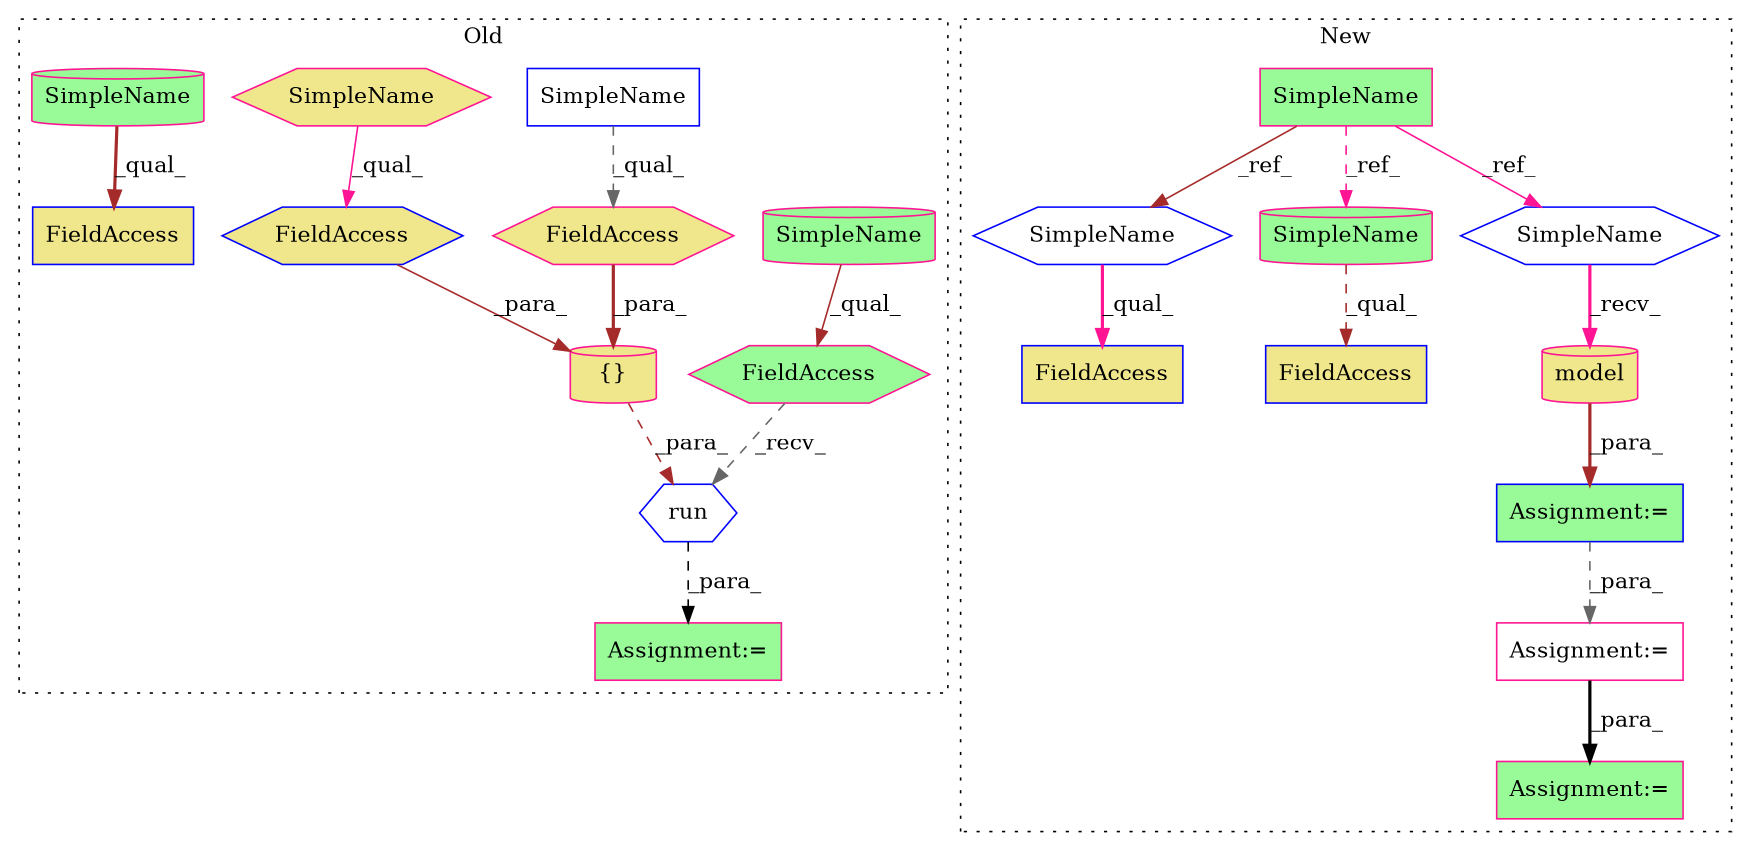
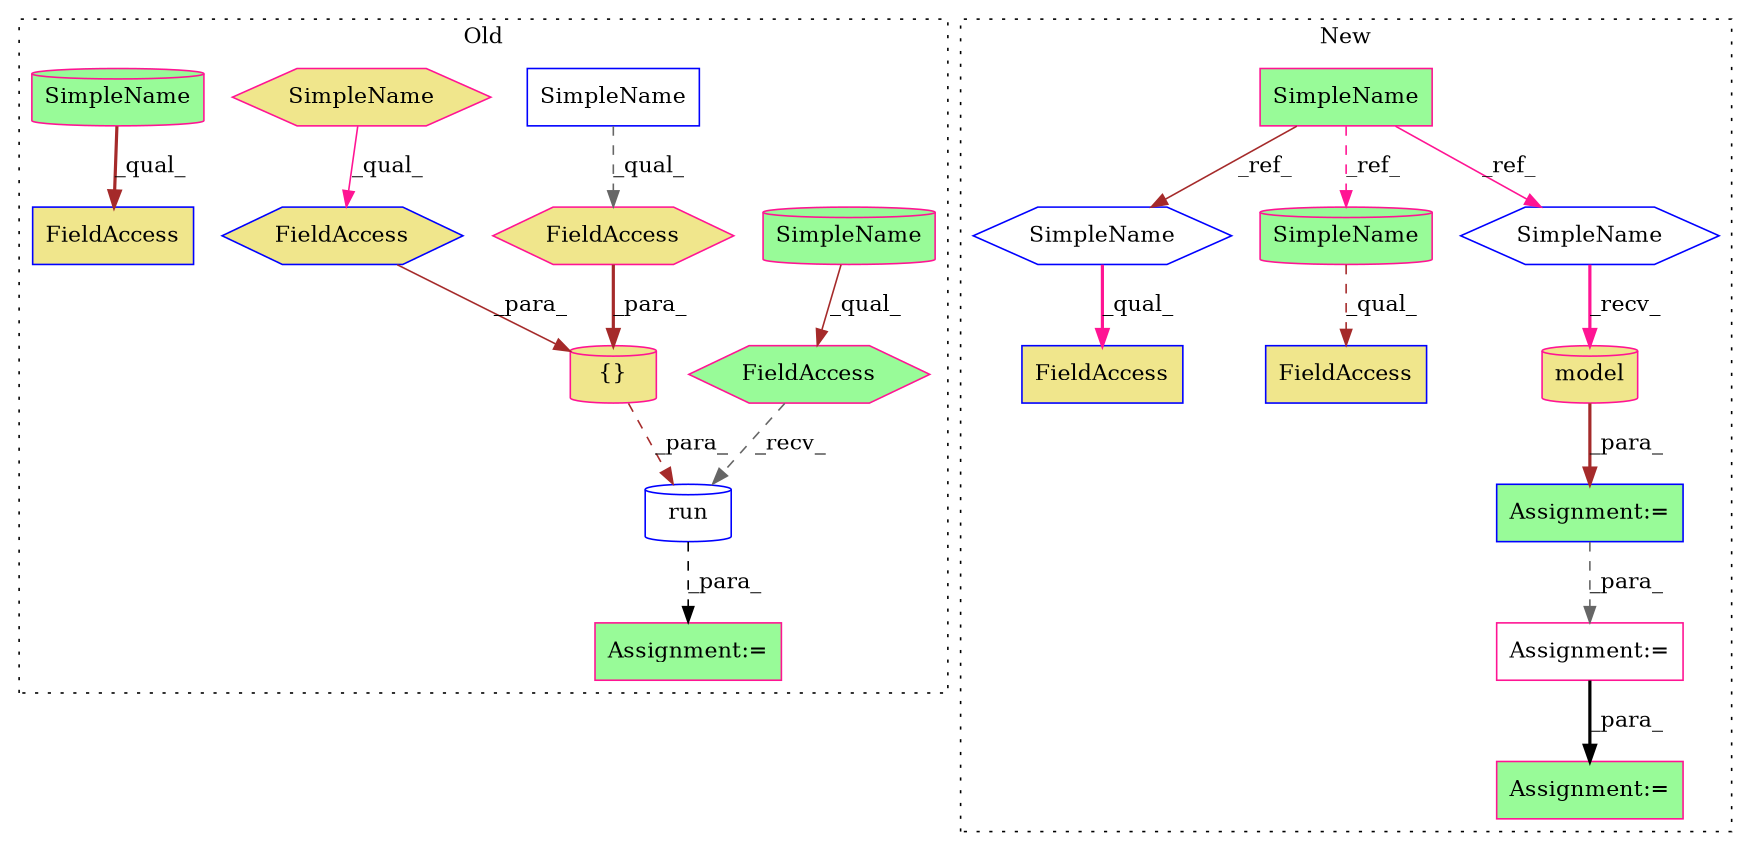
(688, 513) -> (688, 513)
